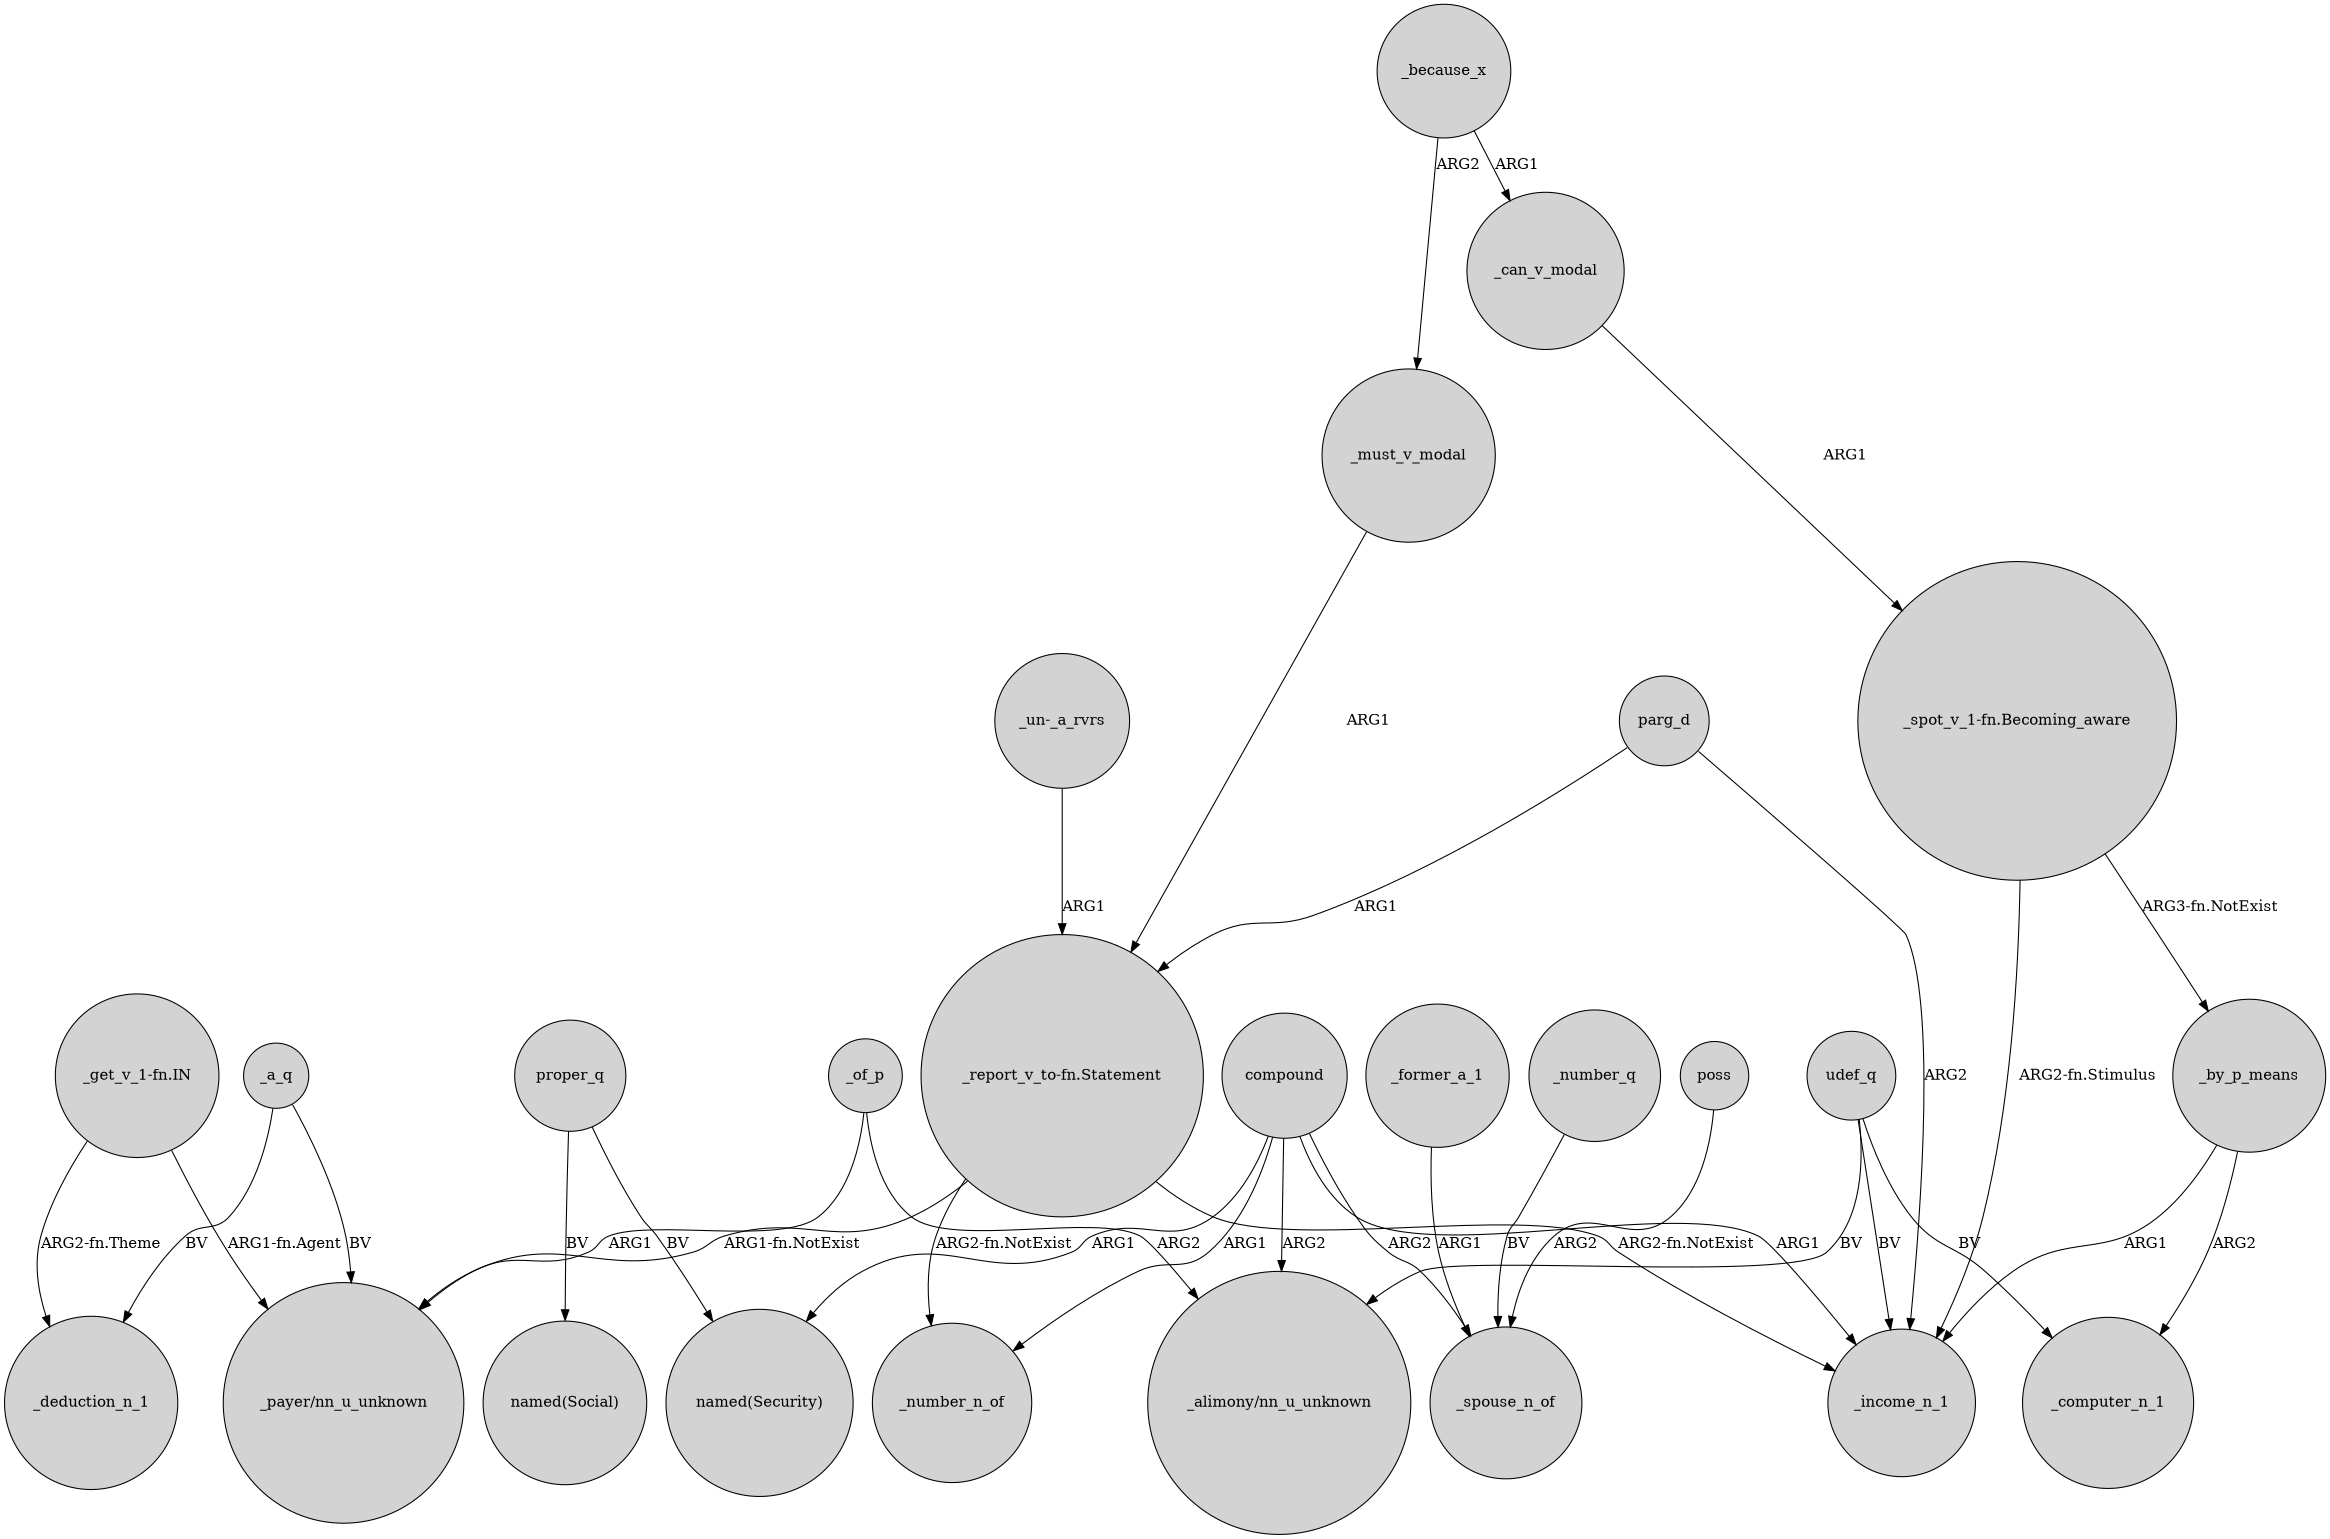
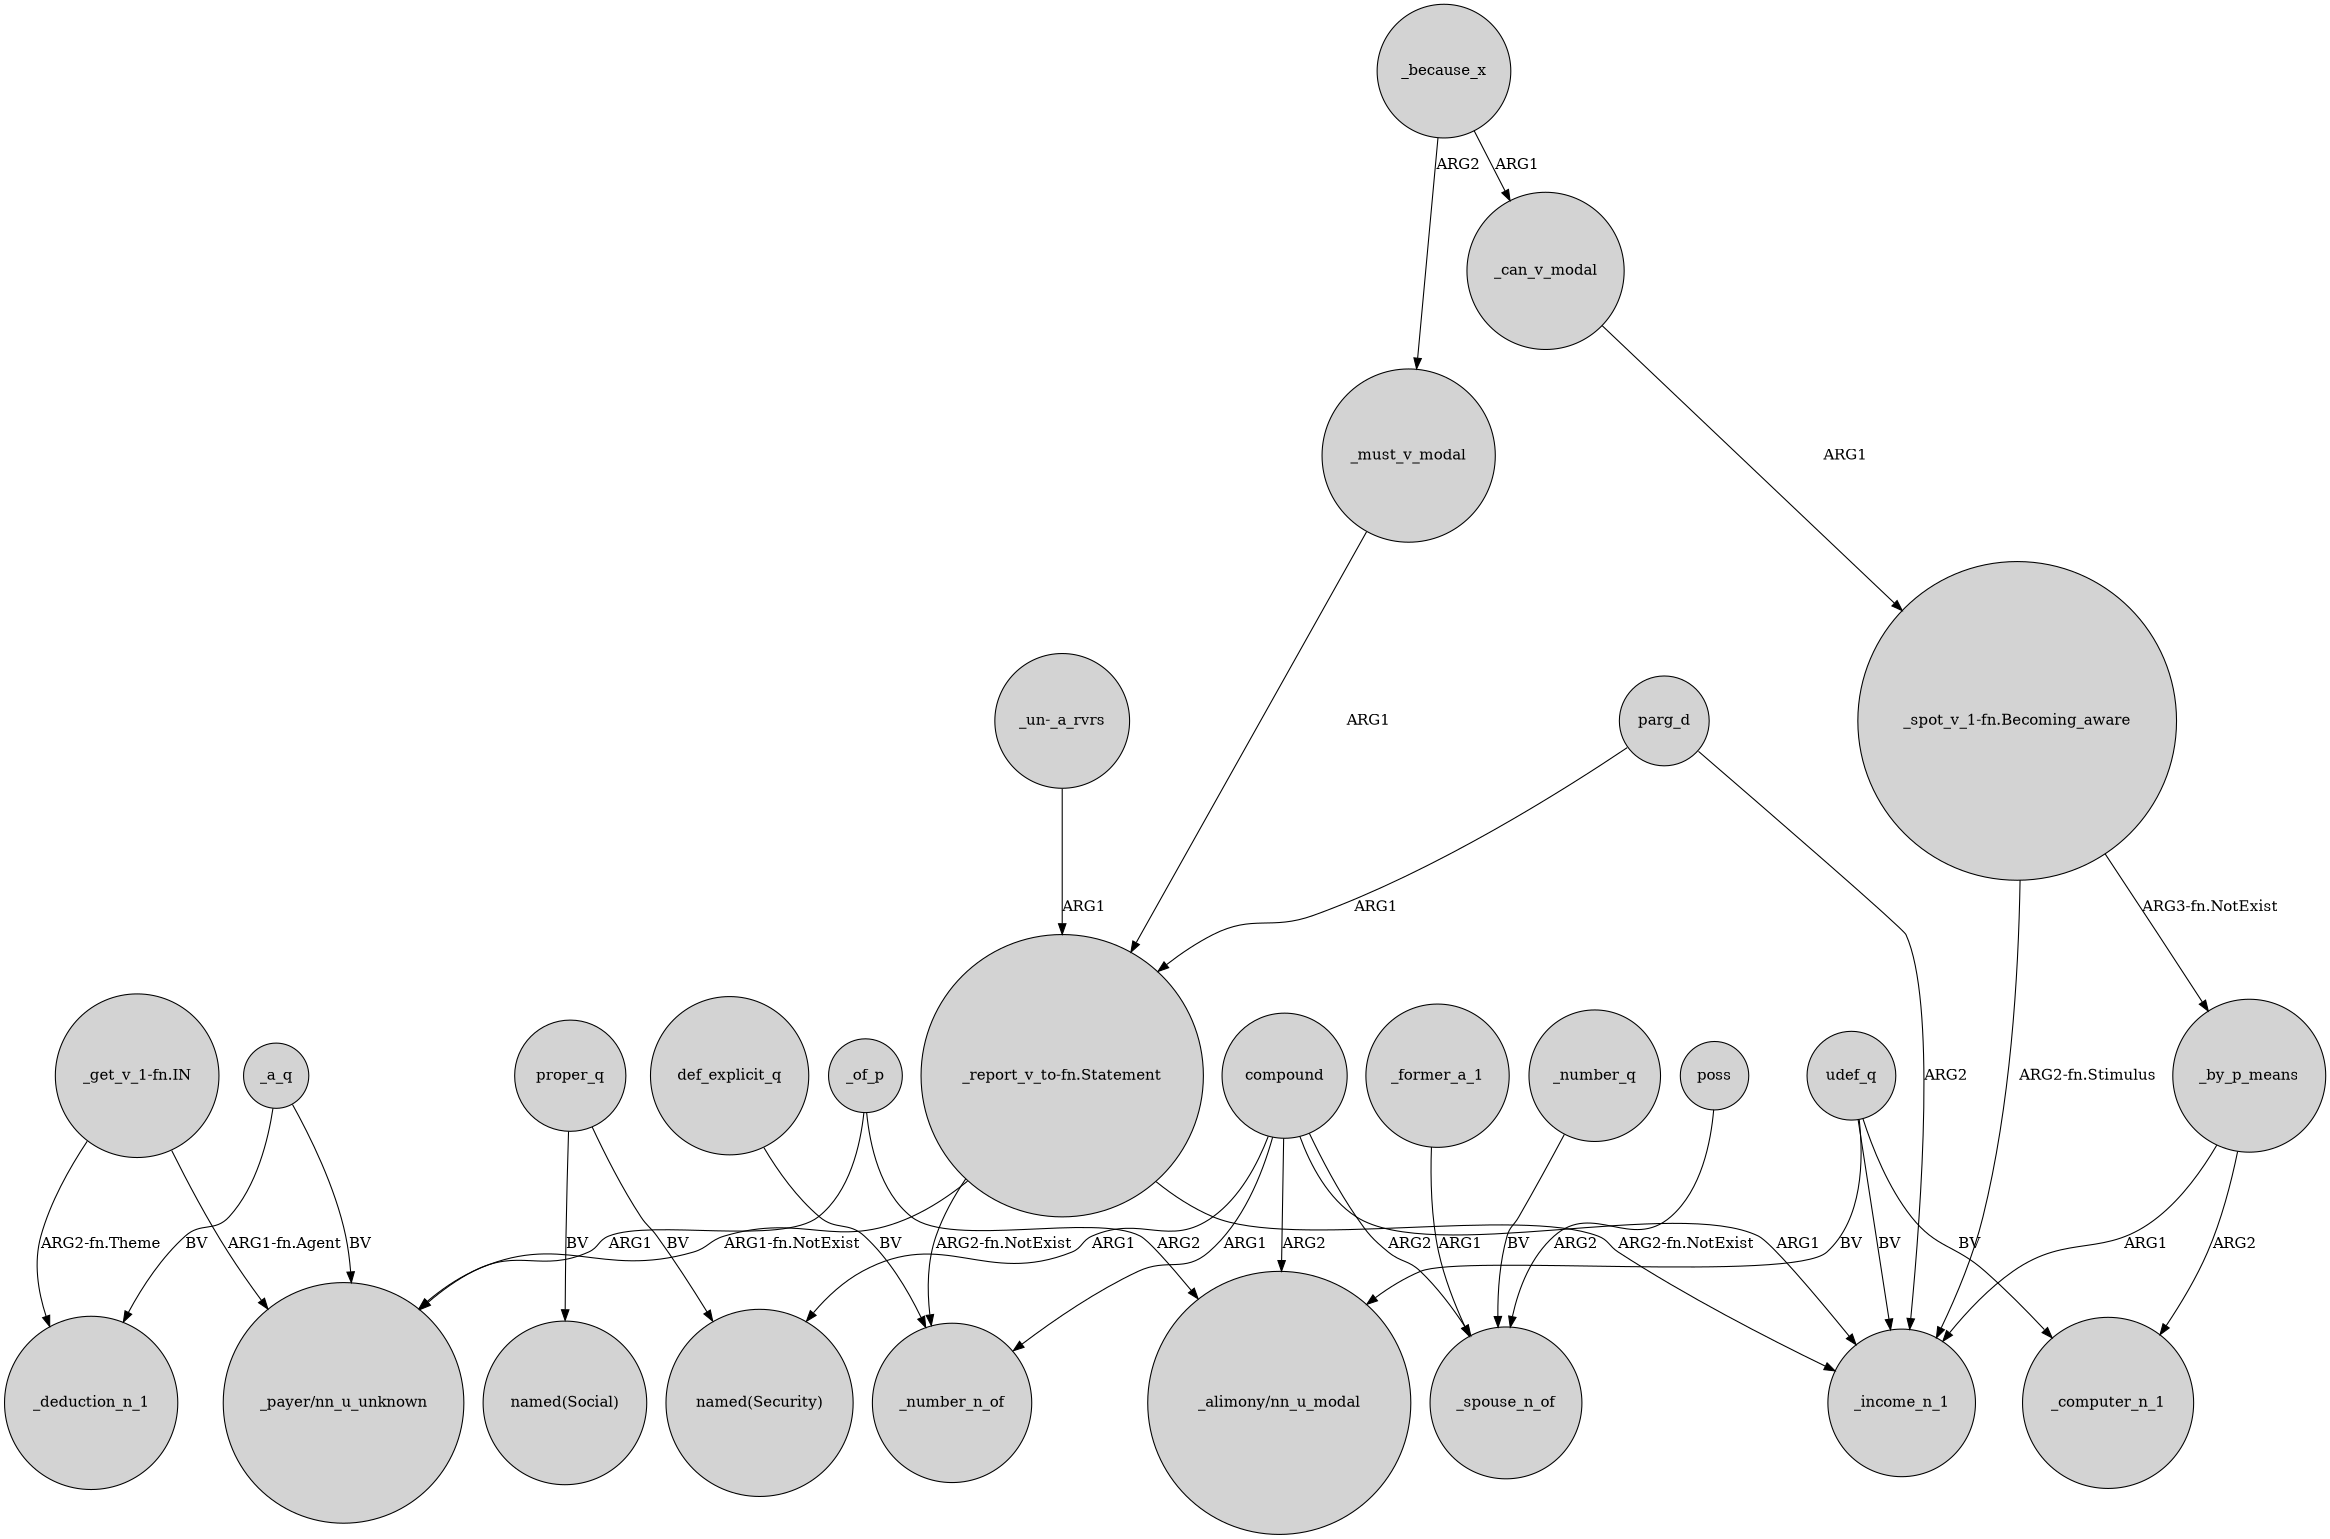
none -> (730, 1076)
(1279, 1403) -> (1279, 1403)
